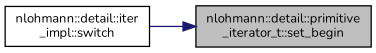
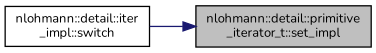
(284, 26) -> (284, 26)
